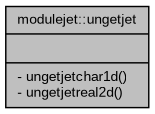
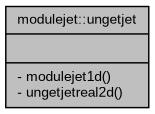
(72, 77) -> (64, 77)
